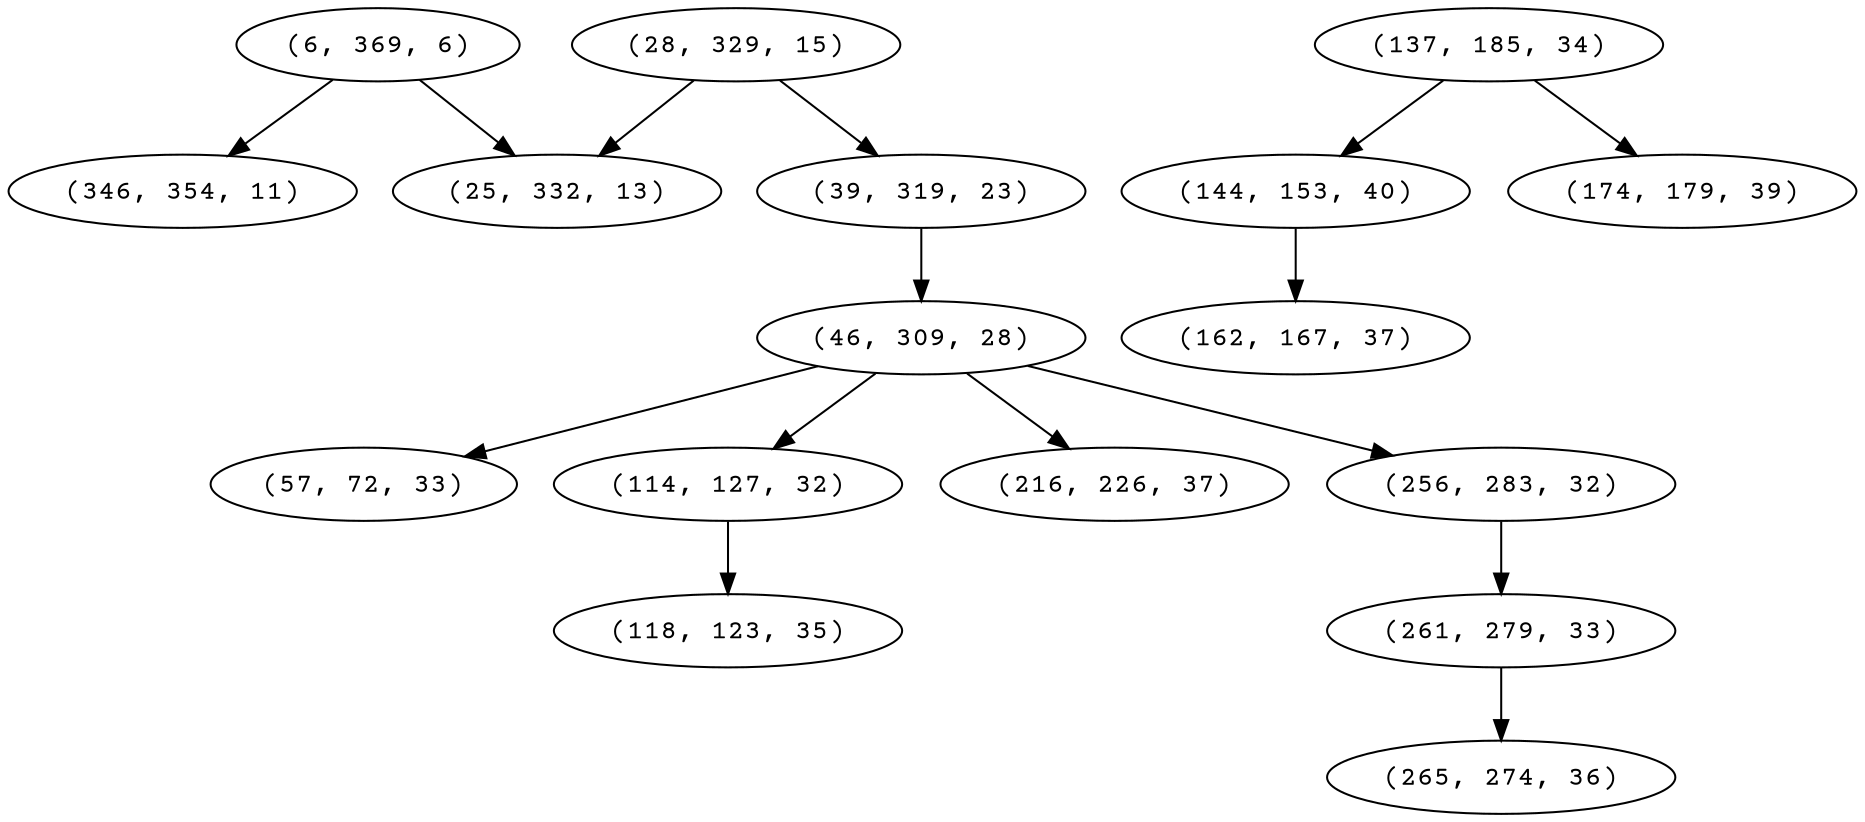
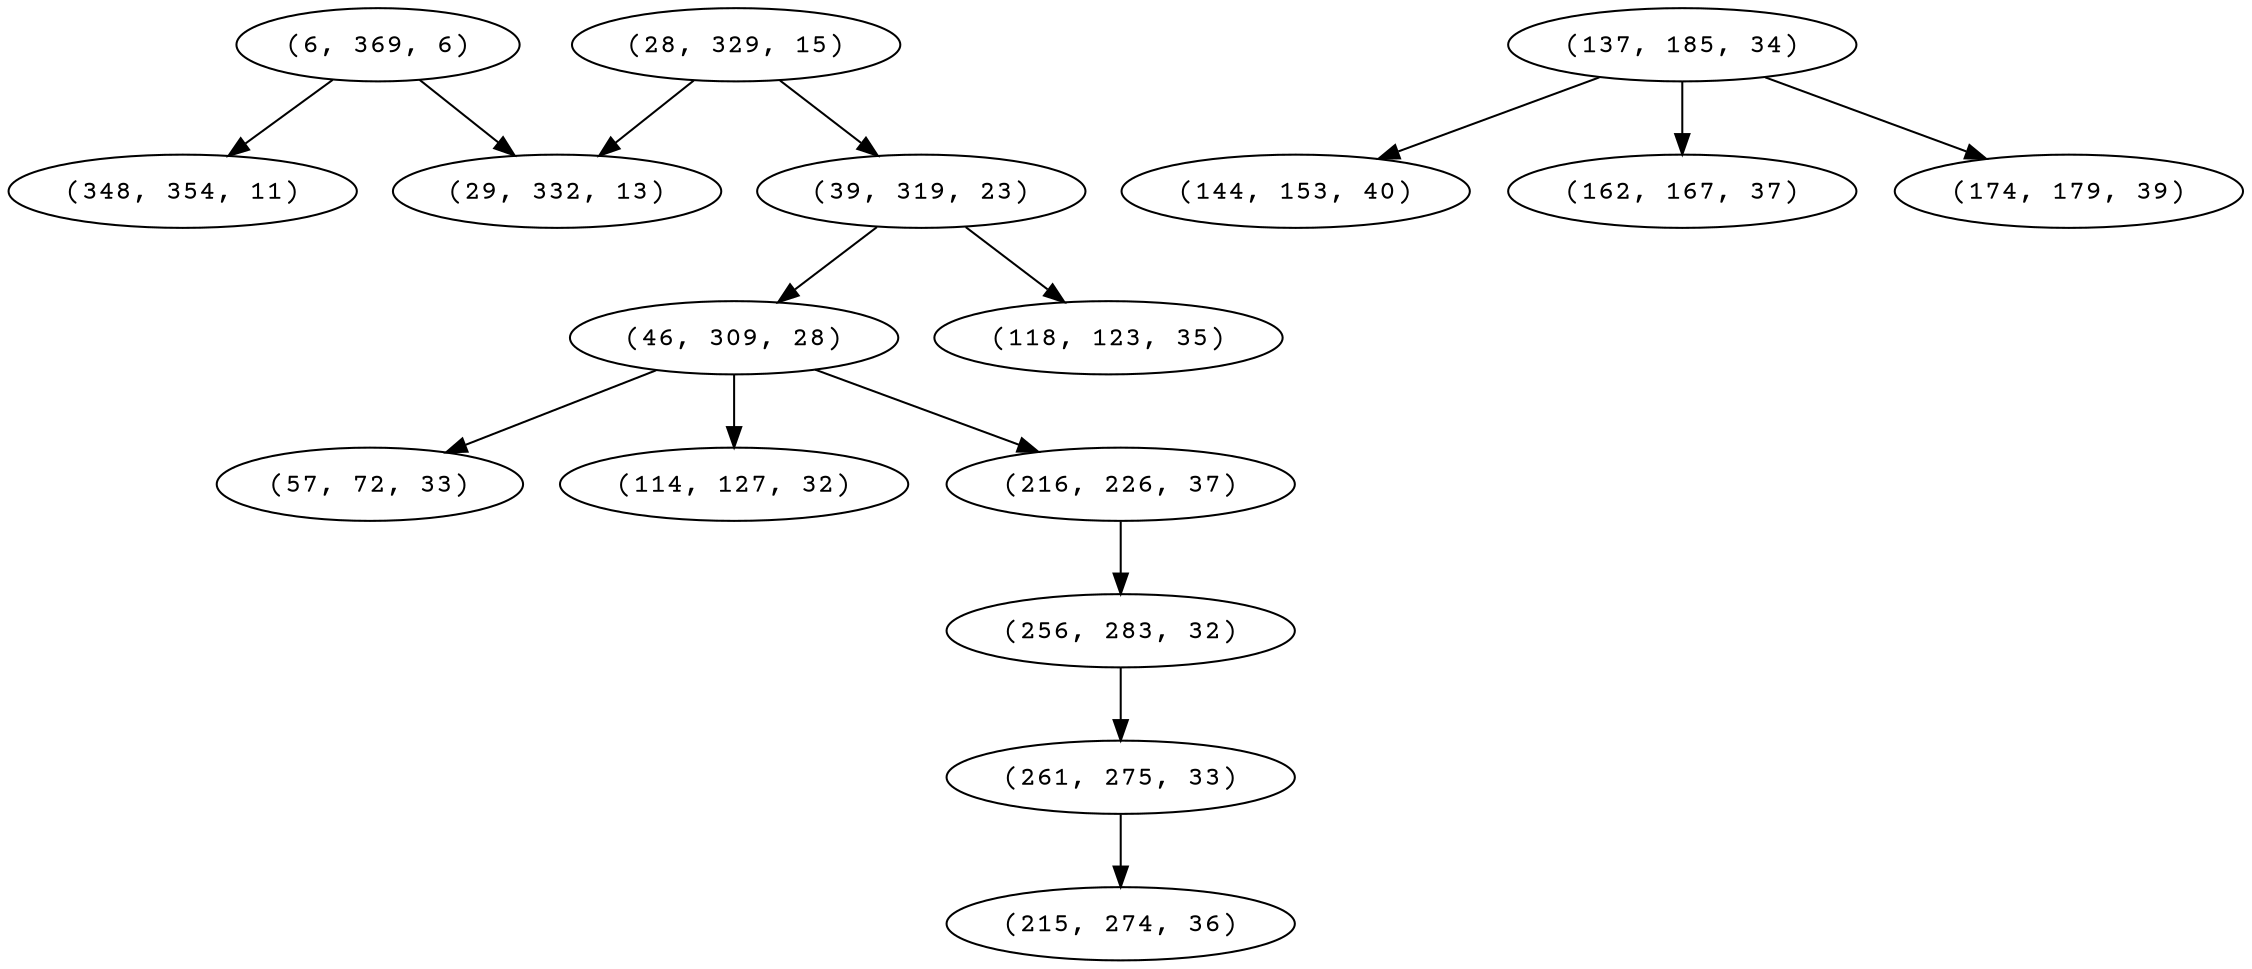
(183, 191) -> (183, 191)
(557, 191) -> (557, 191)
(1296, 255) -> (1682, 108)
(1200, 408) -> (1121, 548)
(728, 548) -> (1007, 258)
(1501, 631) -> (1121, 777)
(1501, 777) -> (1121, 924)
